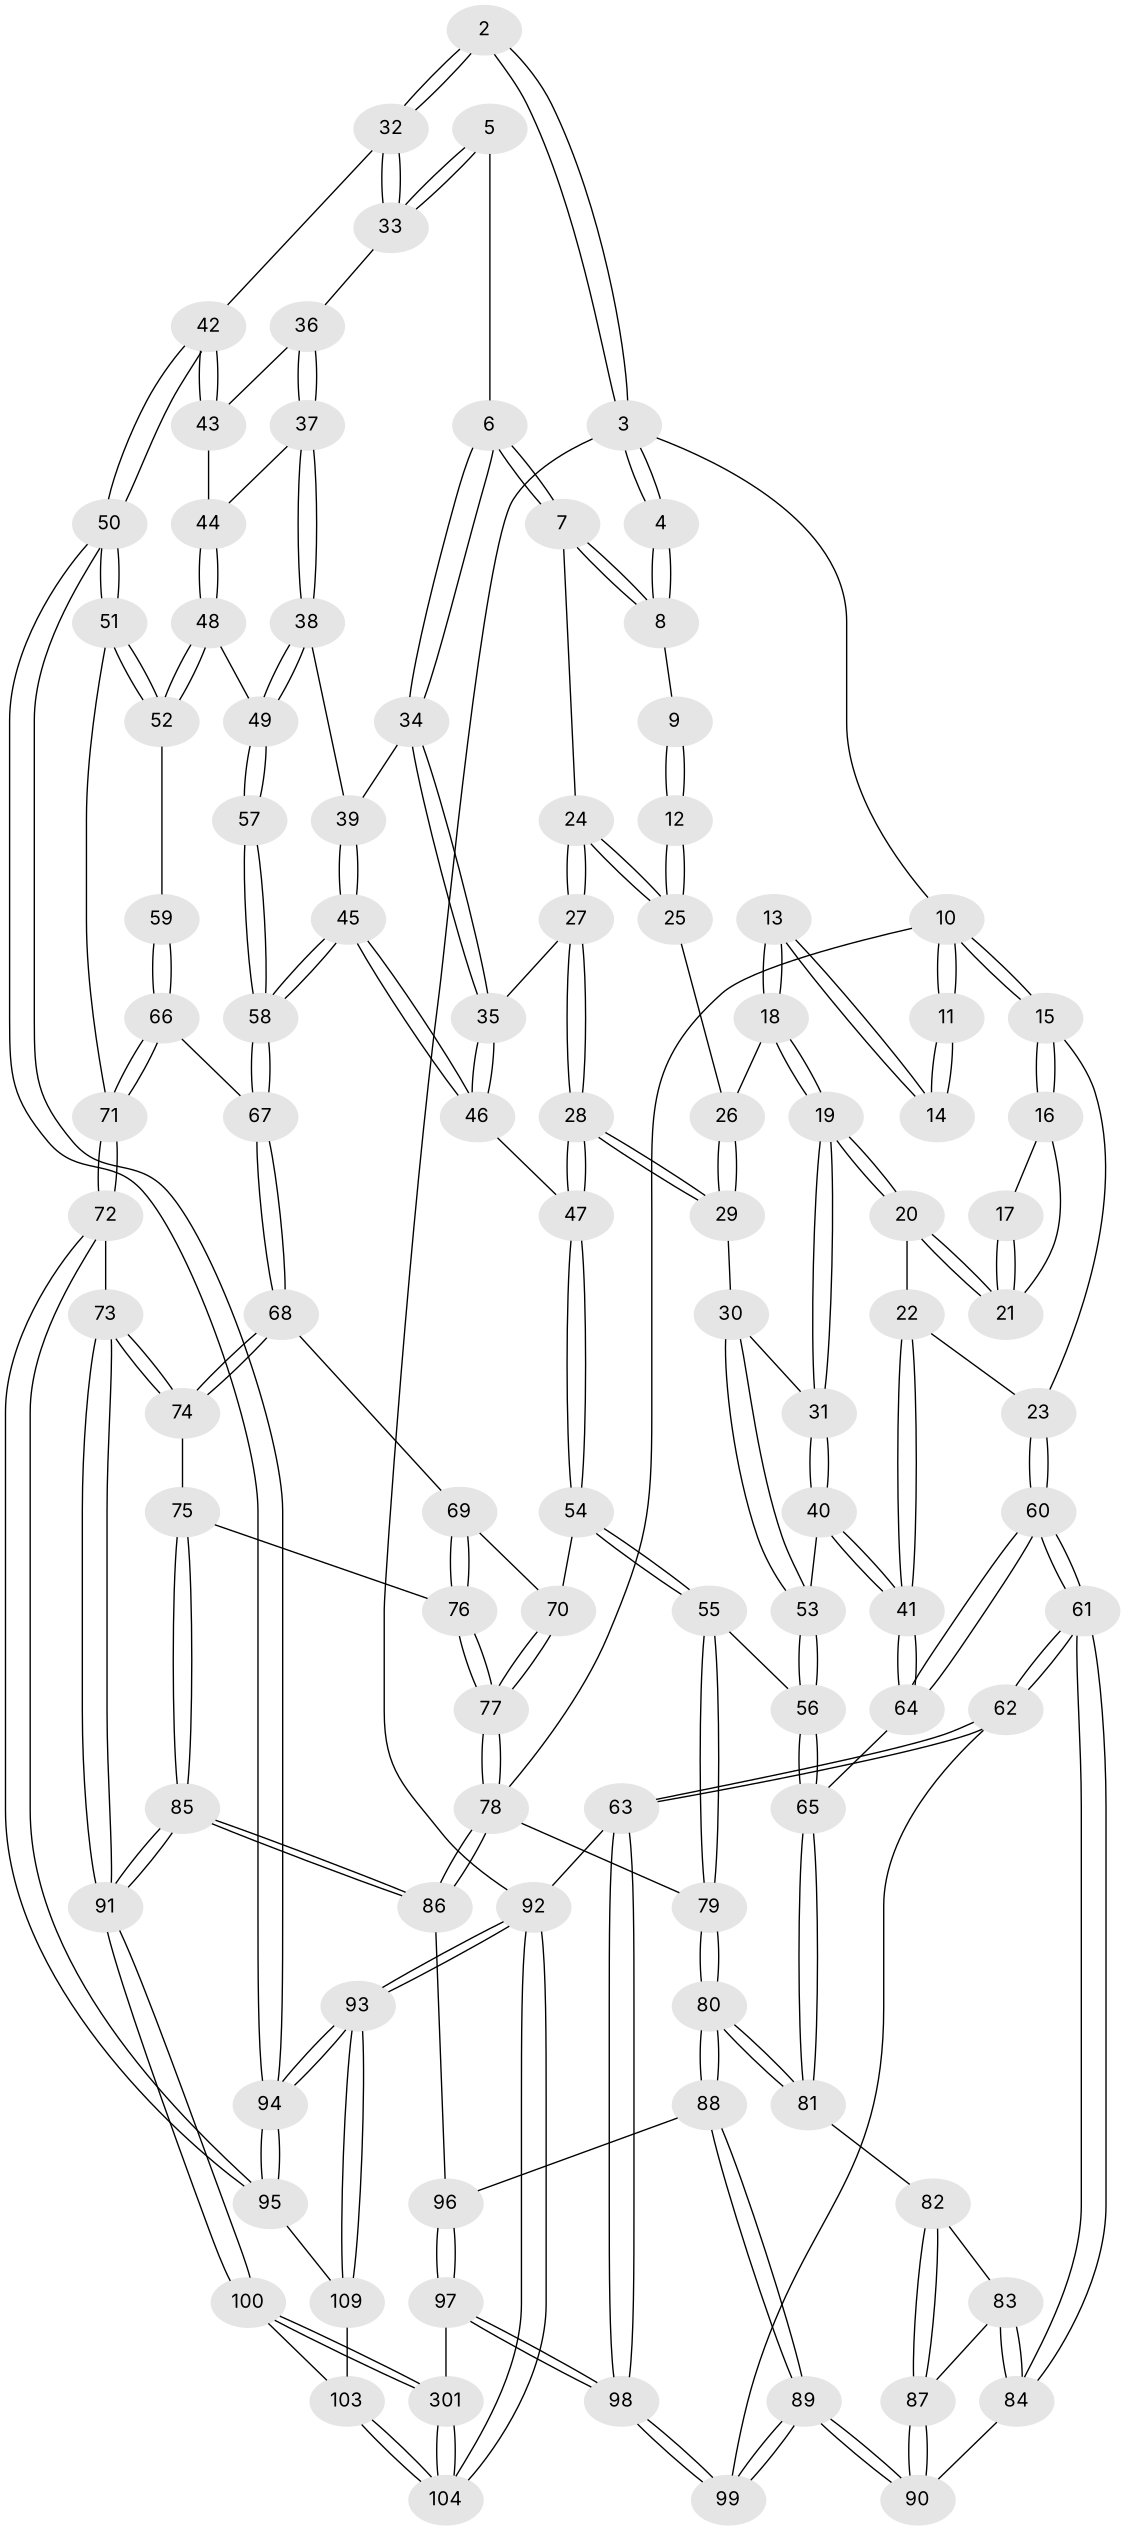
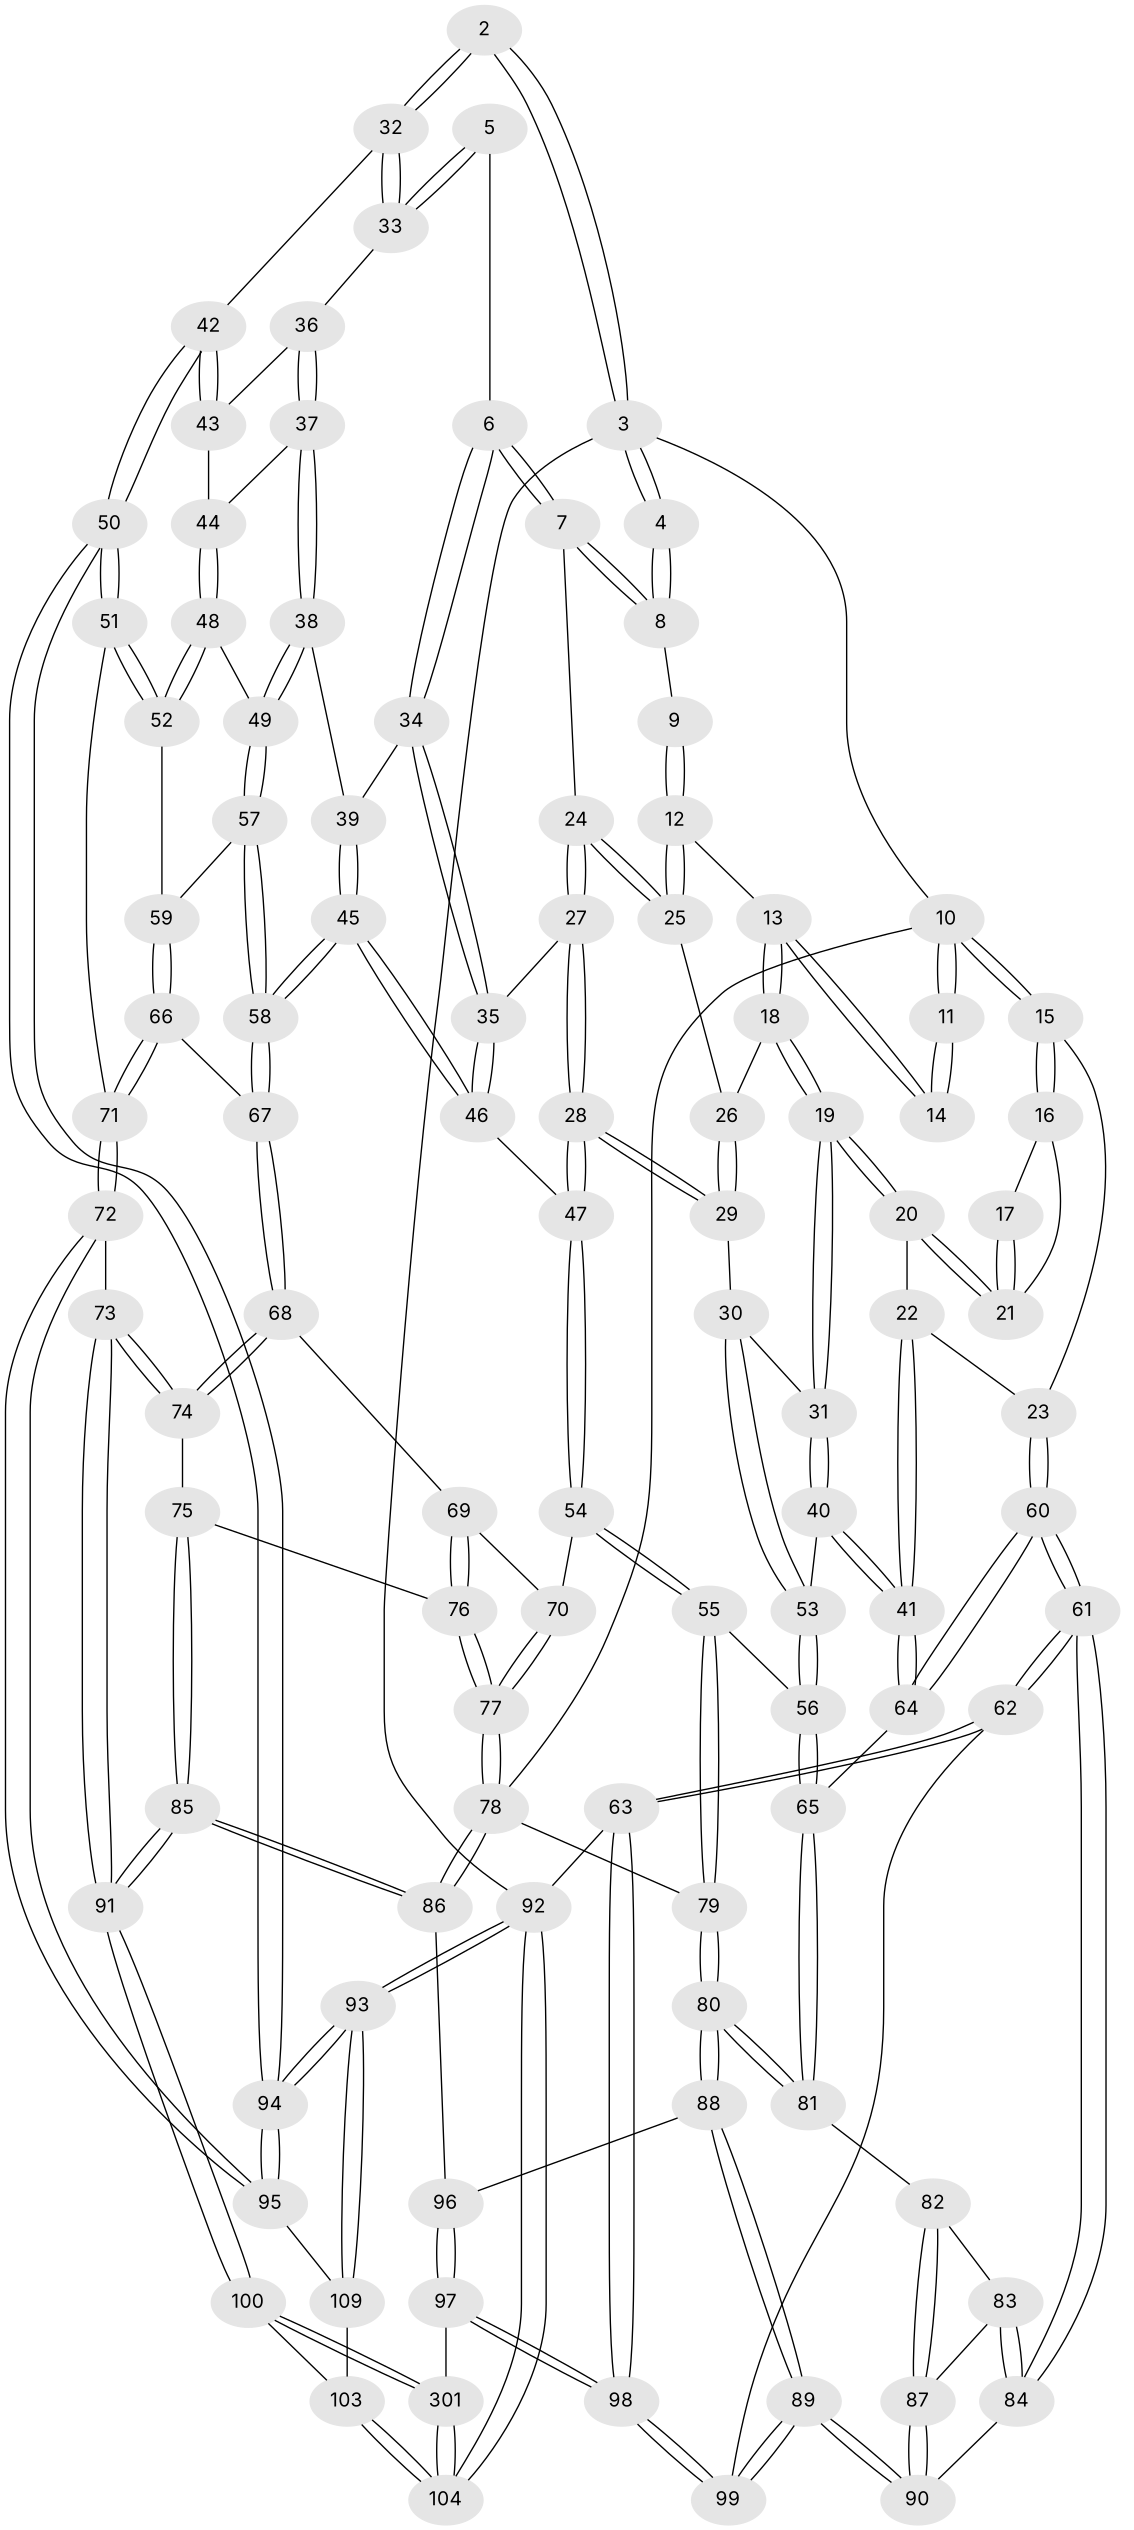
none -> (206, 870)
none -> (724, 870)
